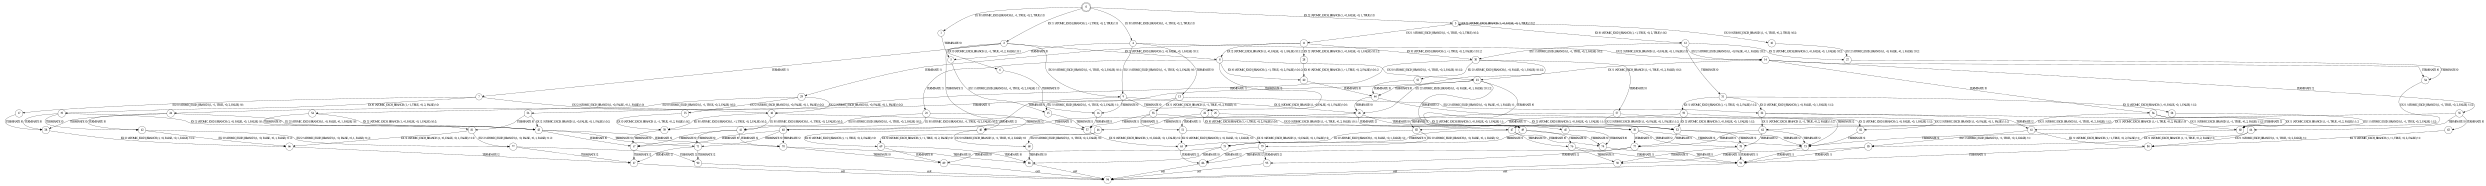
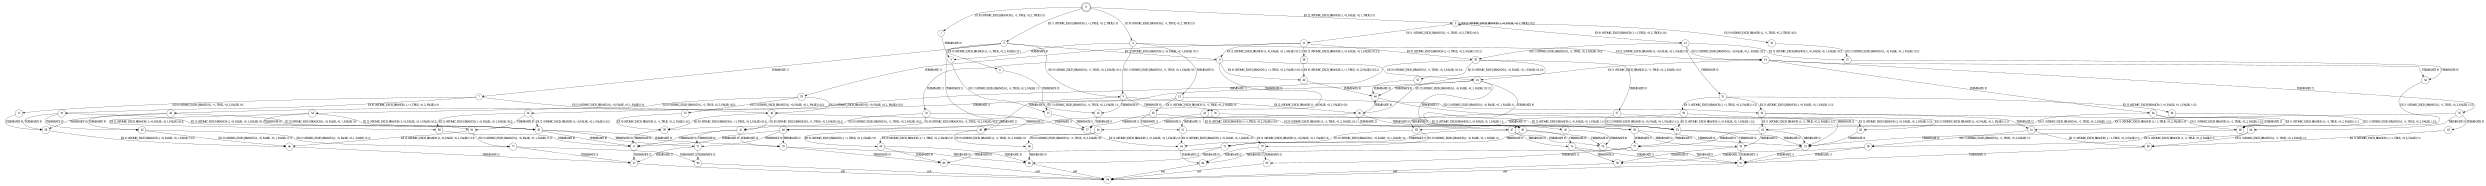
(1361, 100) -> (1370, 109)
none -> (439, 130)
